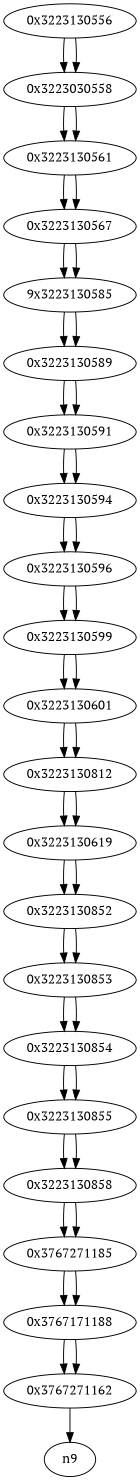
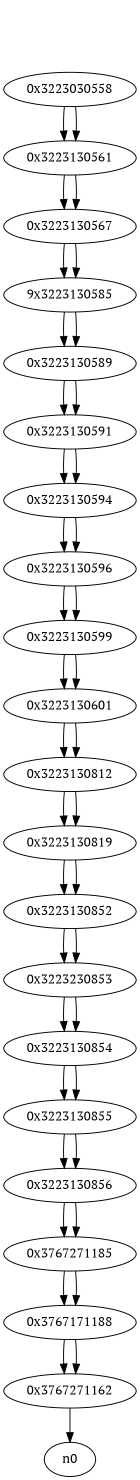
(70, 21) -> none
(70, 843) -> (70, 843)
(70, 980) -> (70, 980)
(70, 1185) -> (70, 1185)
(70, 1459) -> (70, 1459)
